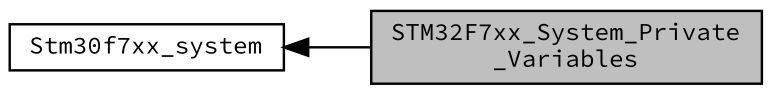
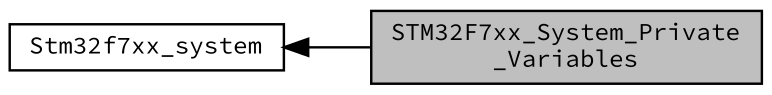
(147, 47) -> (147, 47)
